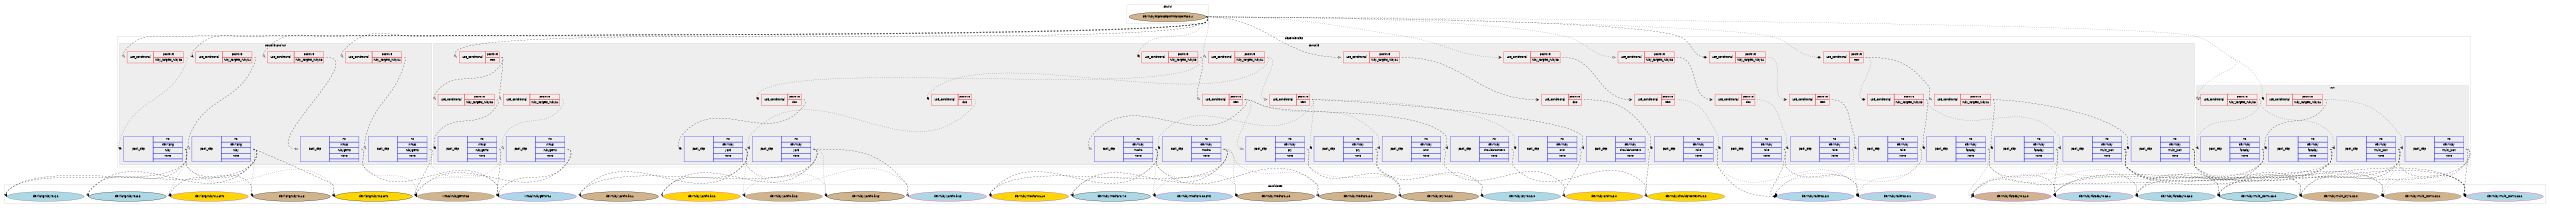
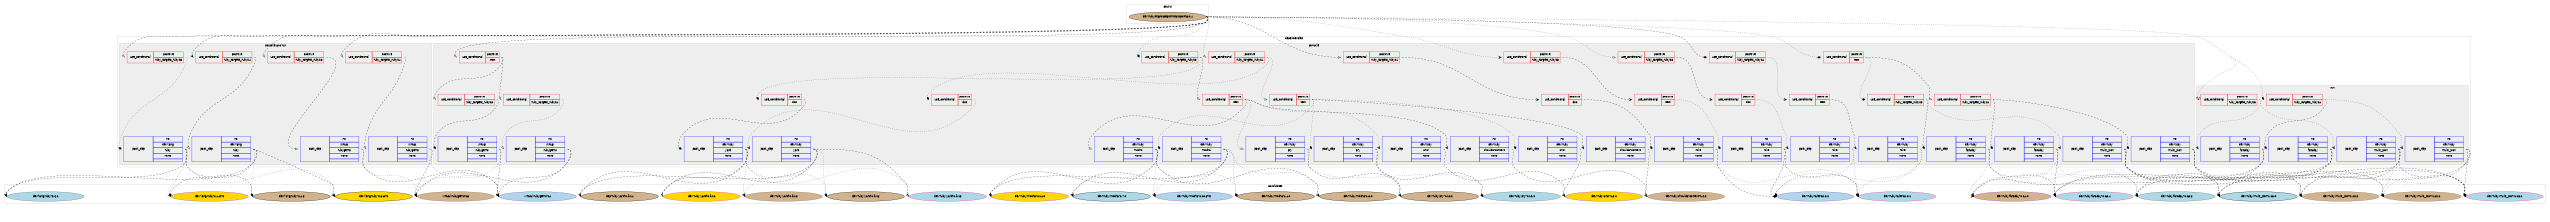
(128, 196) -> none
(620, 196) -> (620, 196)
(1686, 196) -> (1686, 196)
(2341, 196) -> (2341, 196)
